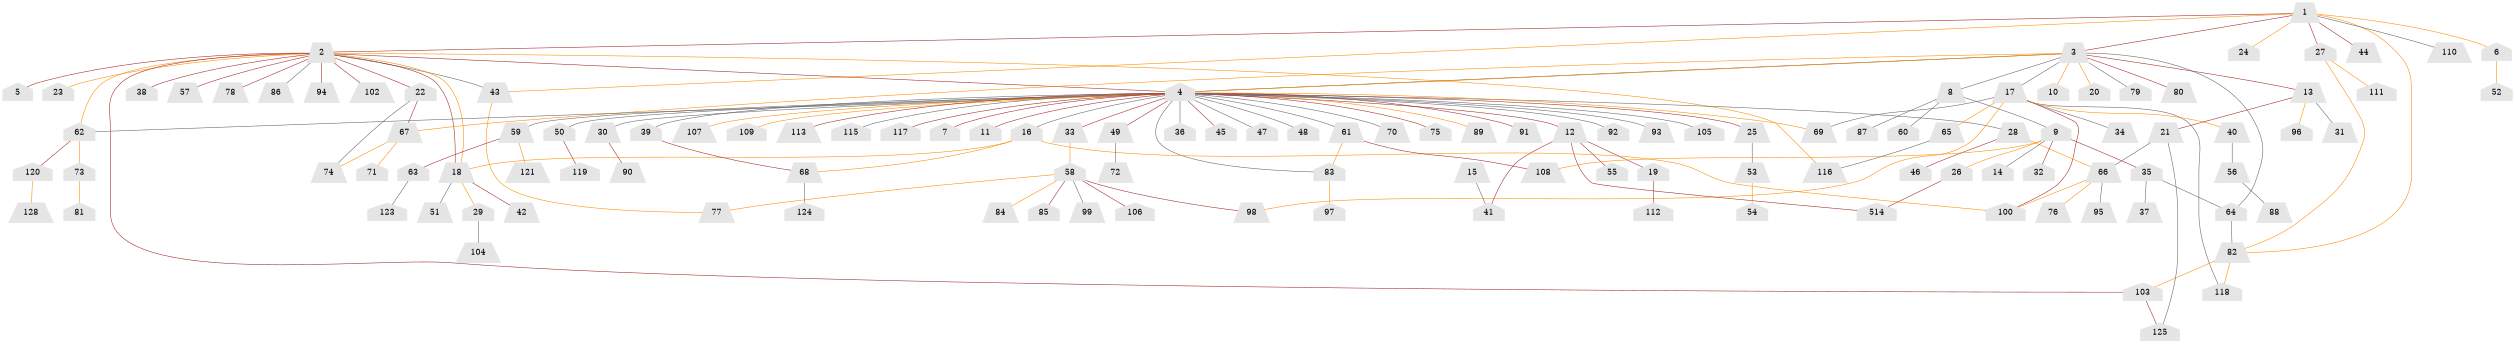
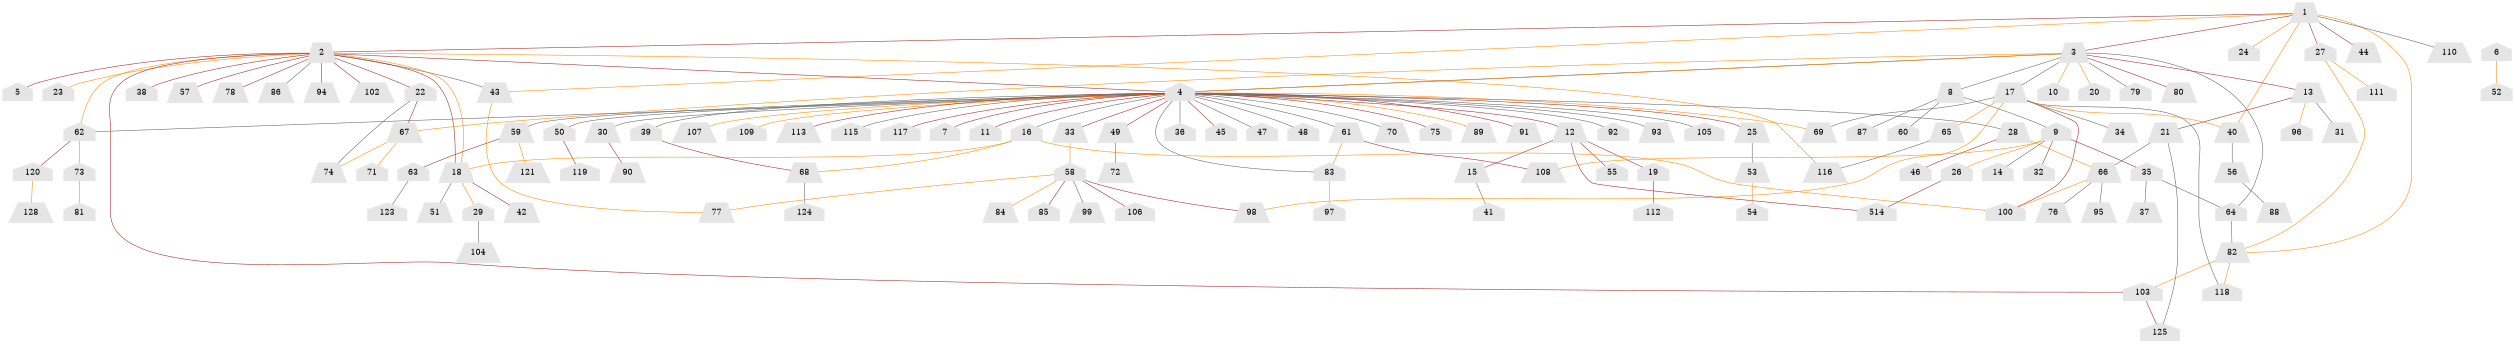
(2403, 26) -> (2269, 73)
(1517, 162) -> (1512, 157)
(2078, 193) -> (2078, 193)
